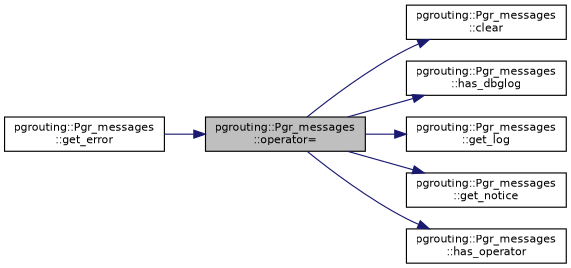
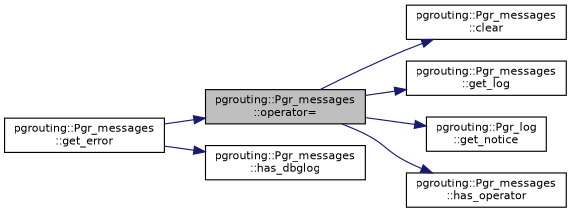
(380, 108) -> (179, 148)
(486, 190) -> (486, 134)
